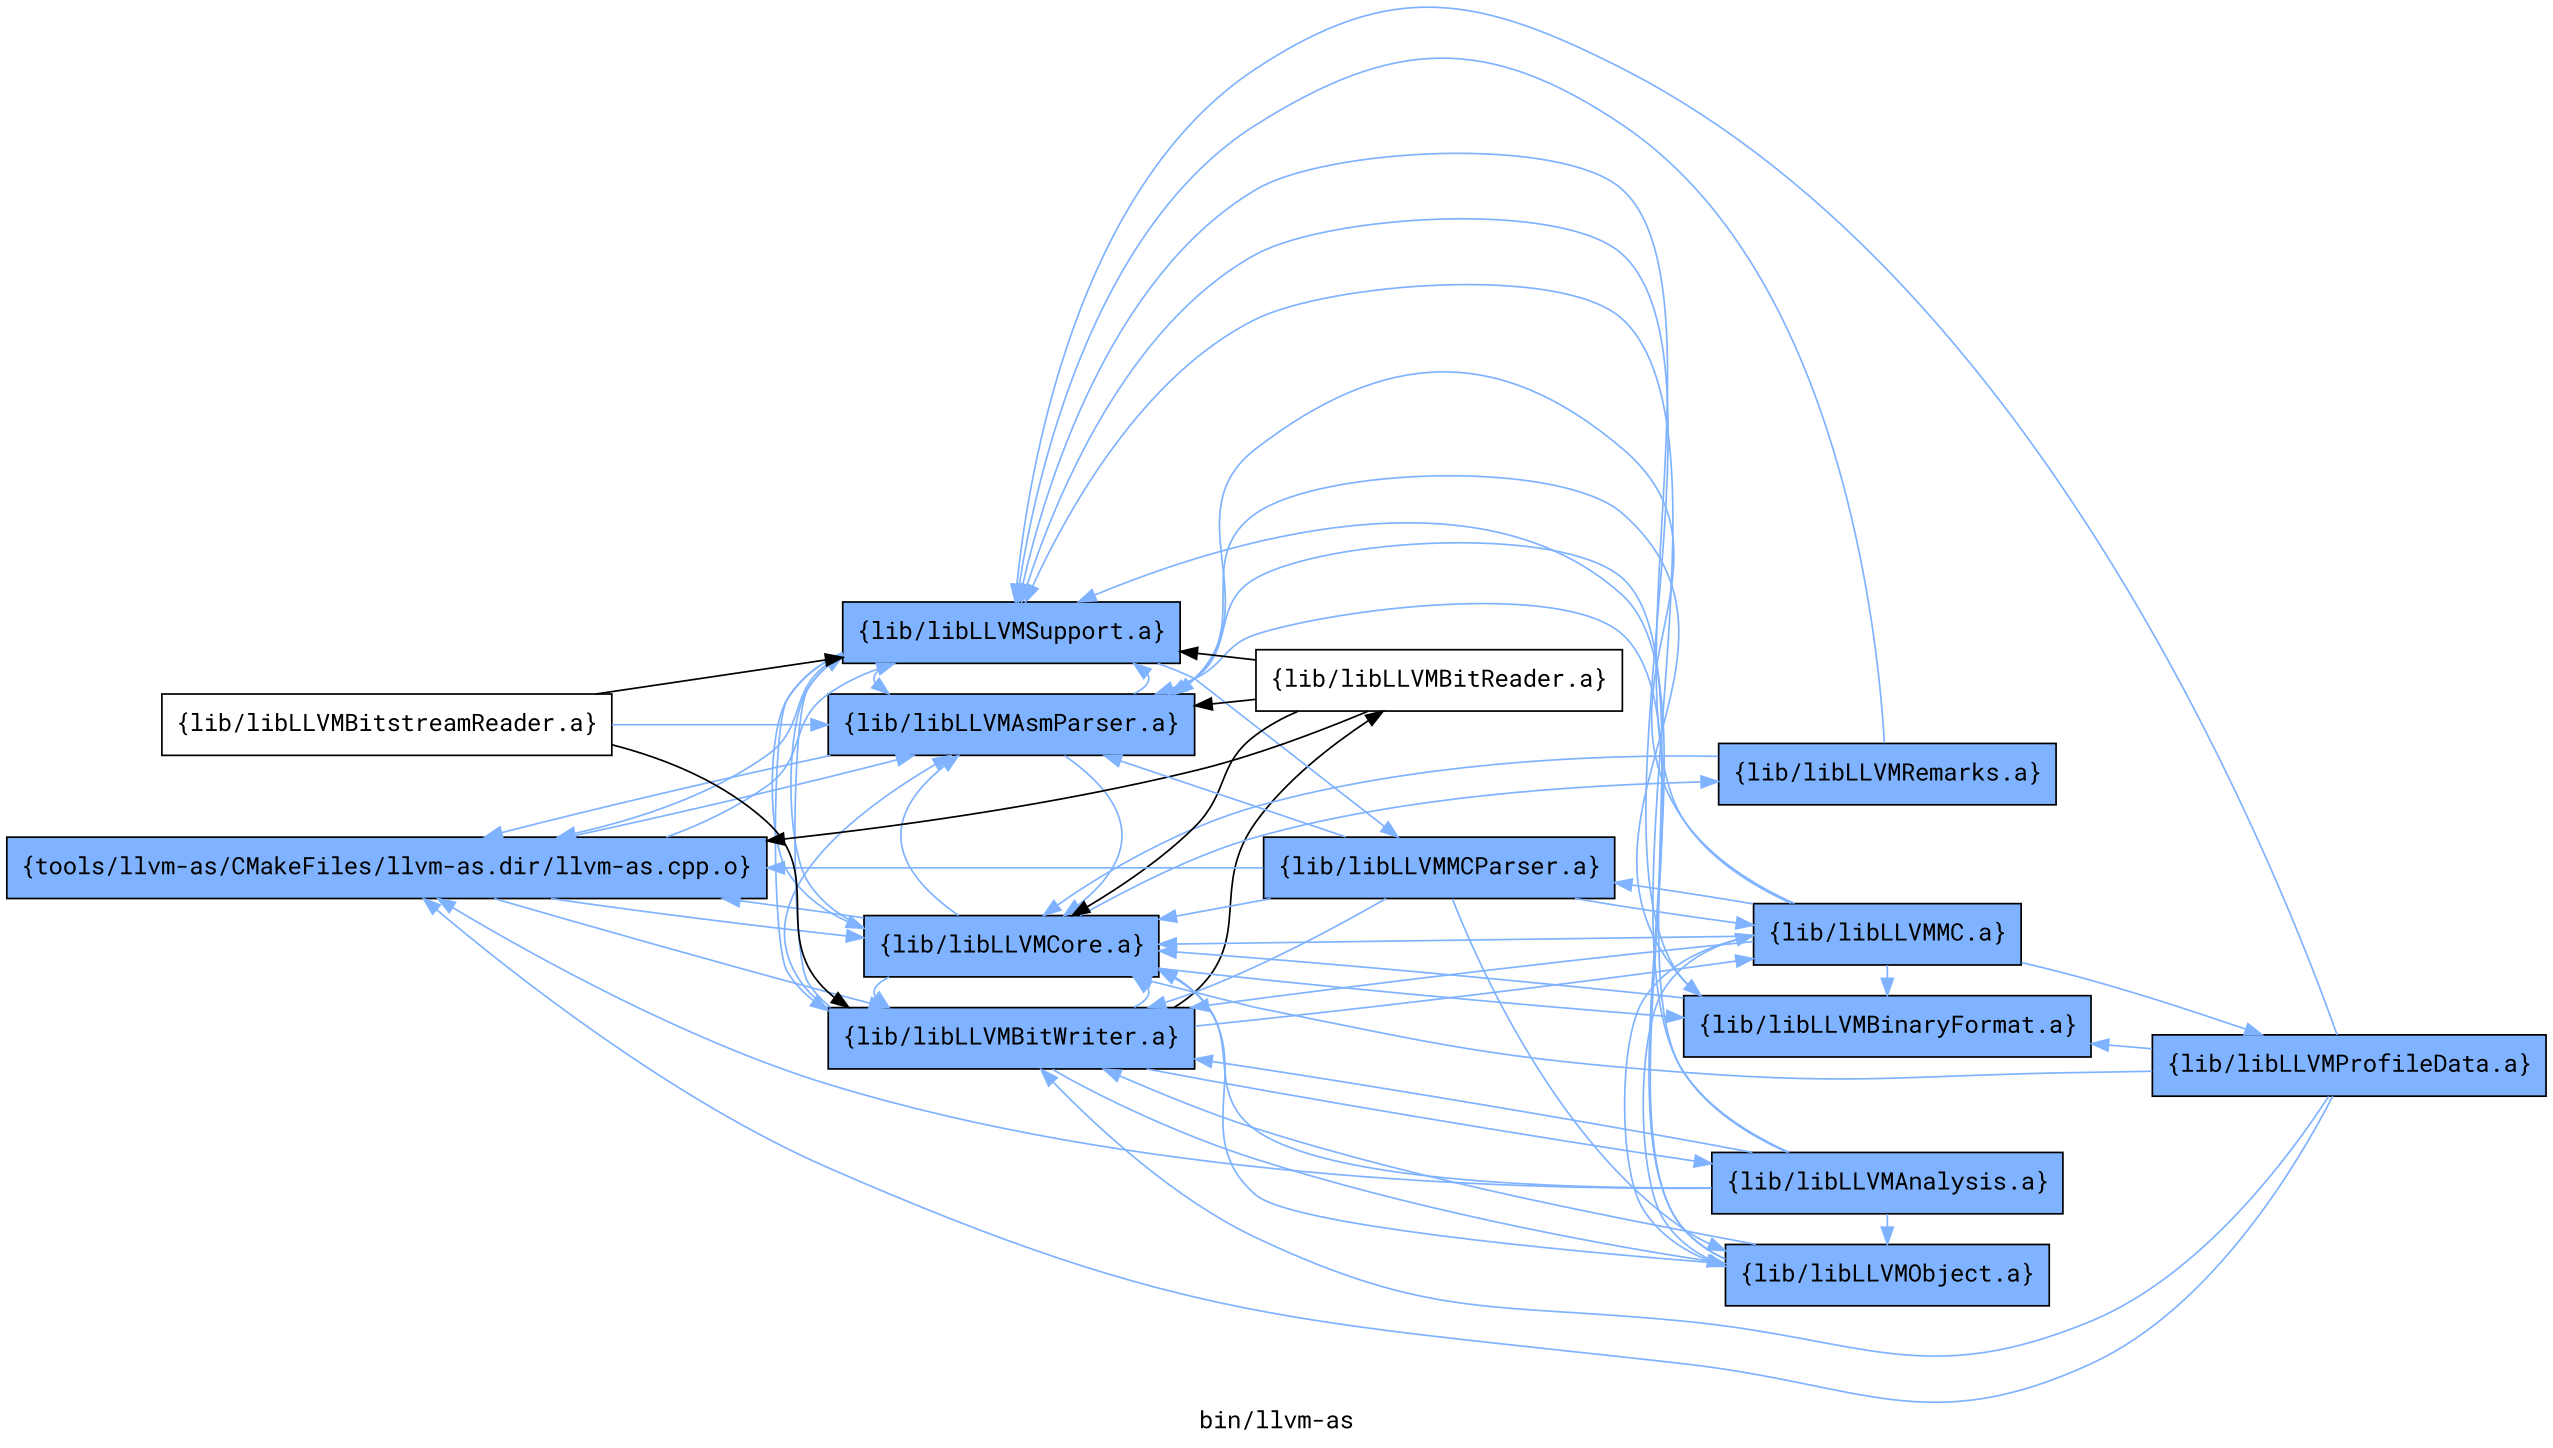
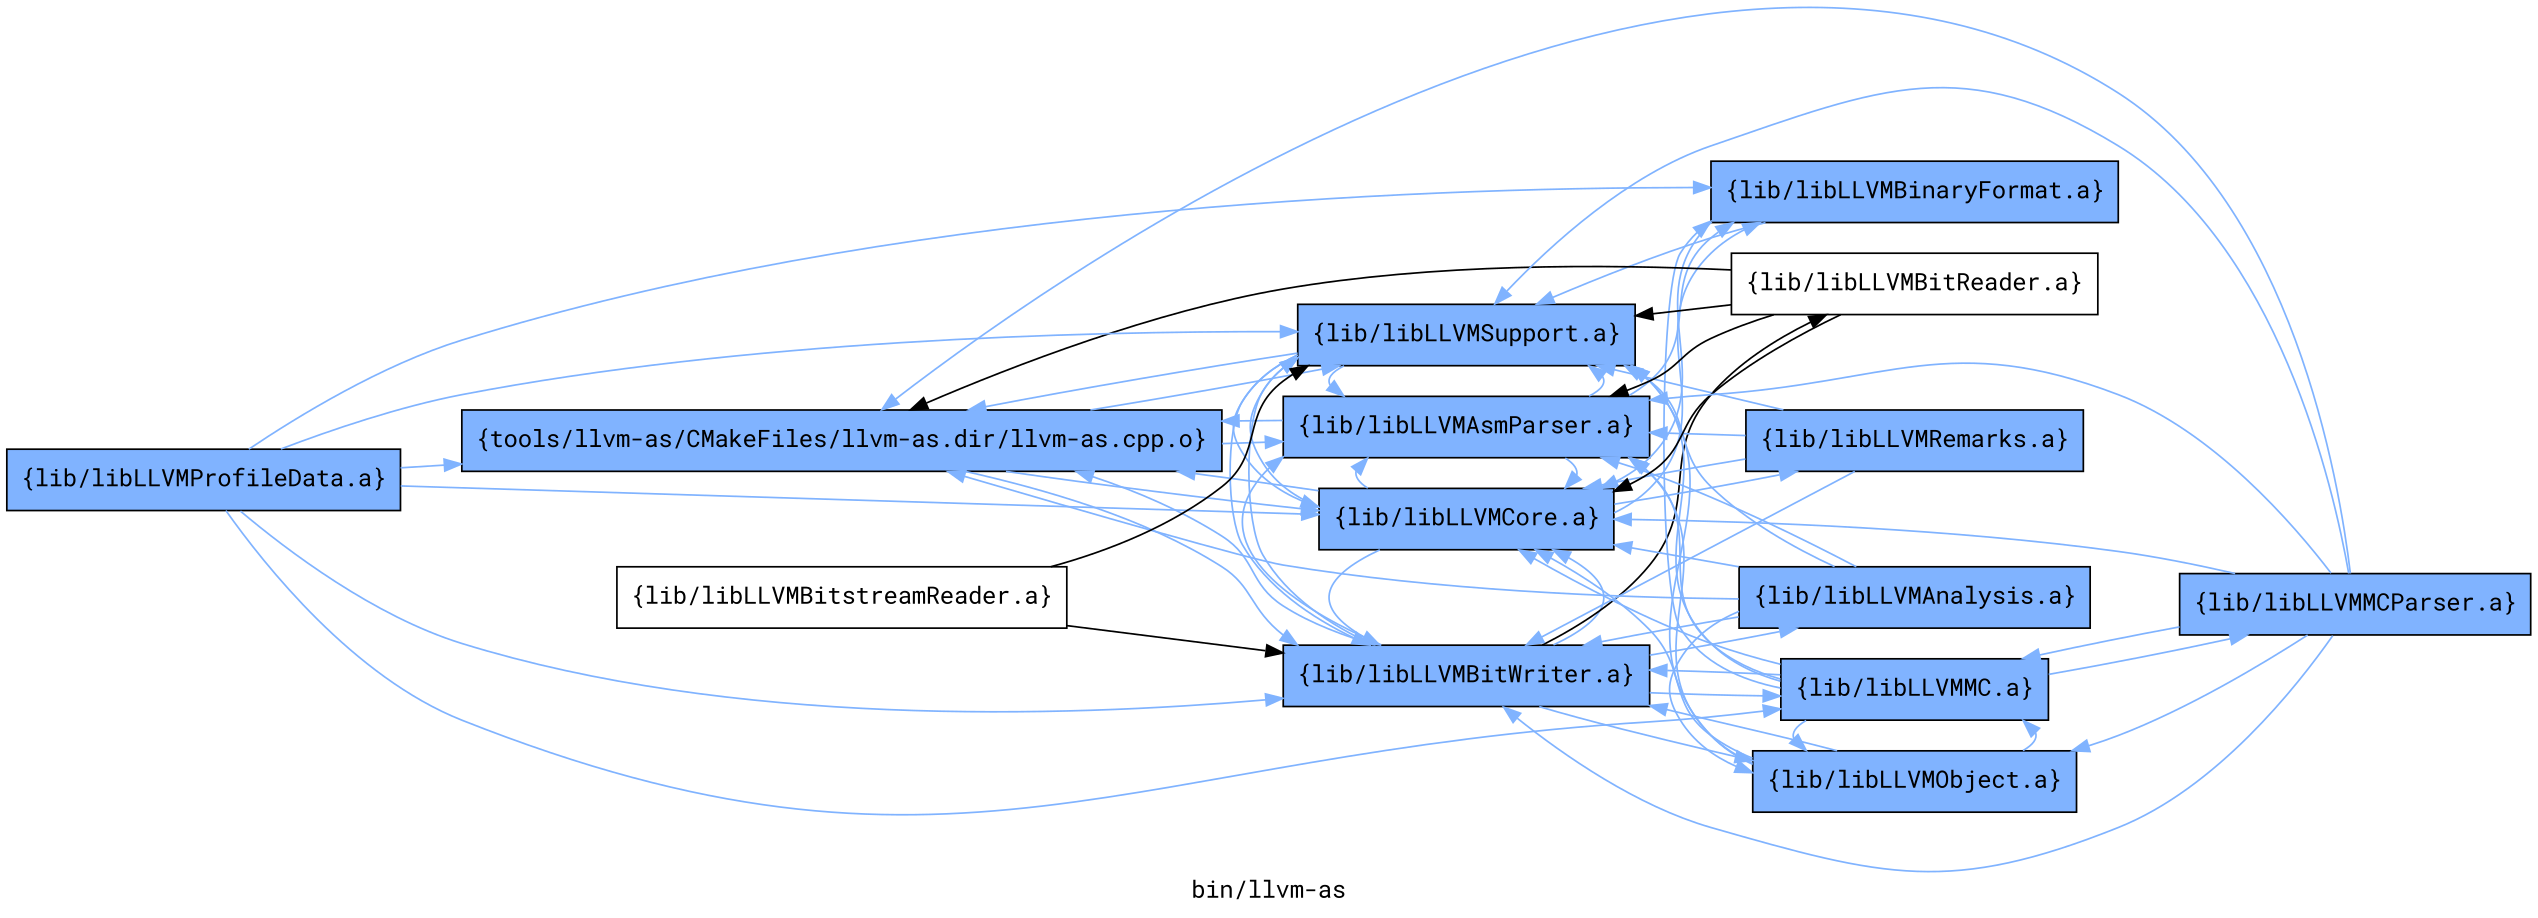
none -> (1222, 537)
none -> (1706, 550)
(711, 725) -> (1706, 434)
(1290, 753) -> (2037, 107)
(2135, 993) -> (950, 812)
